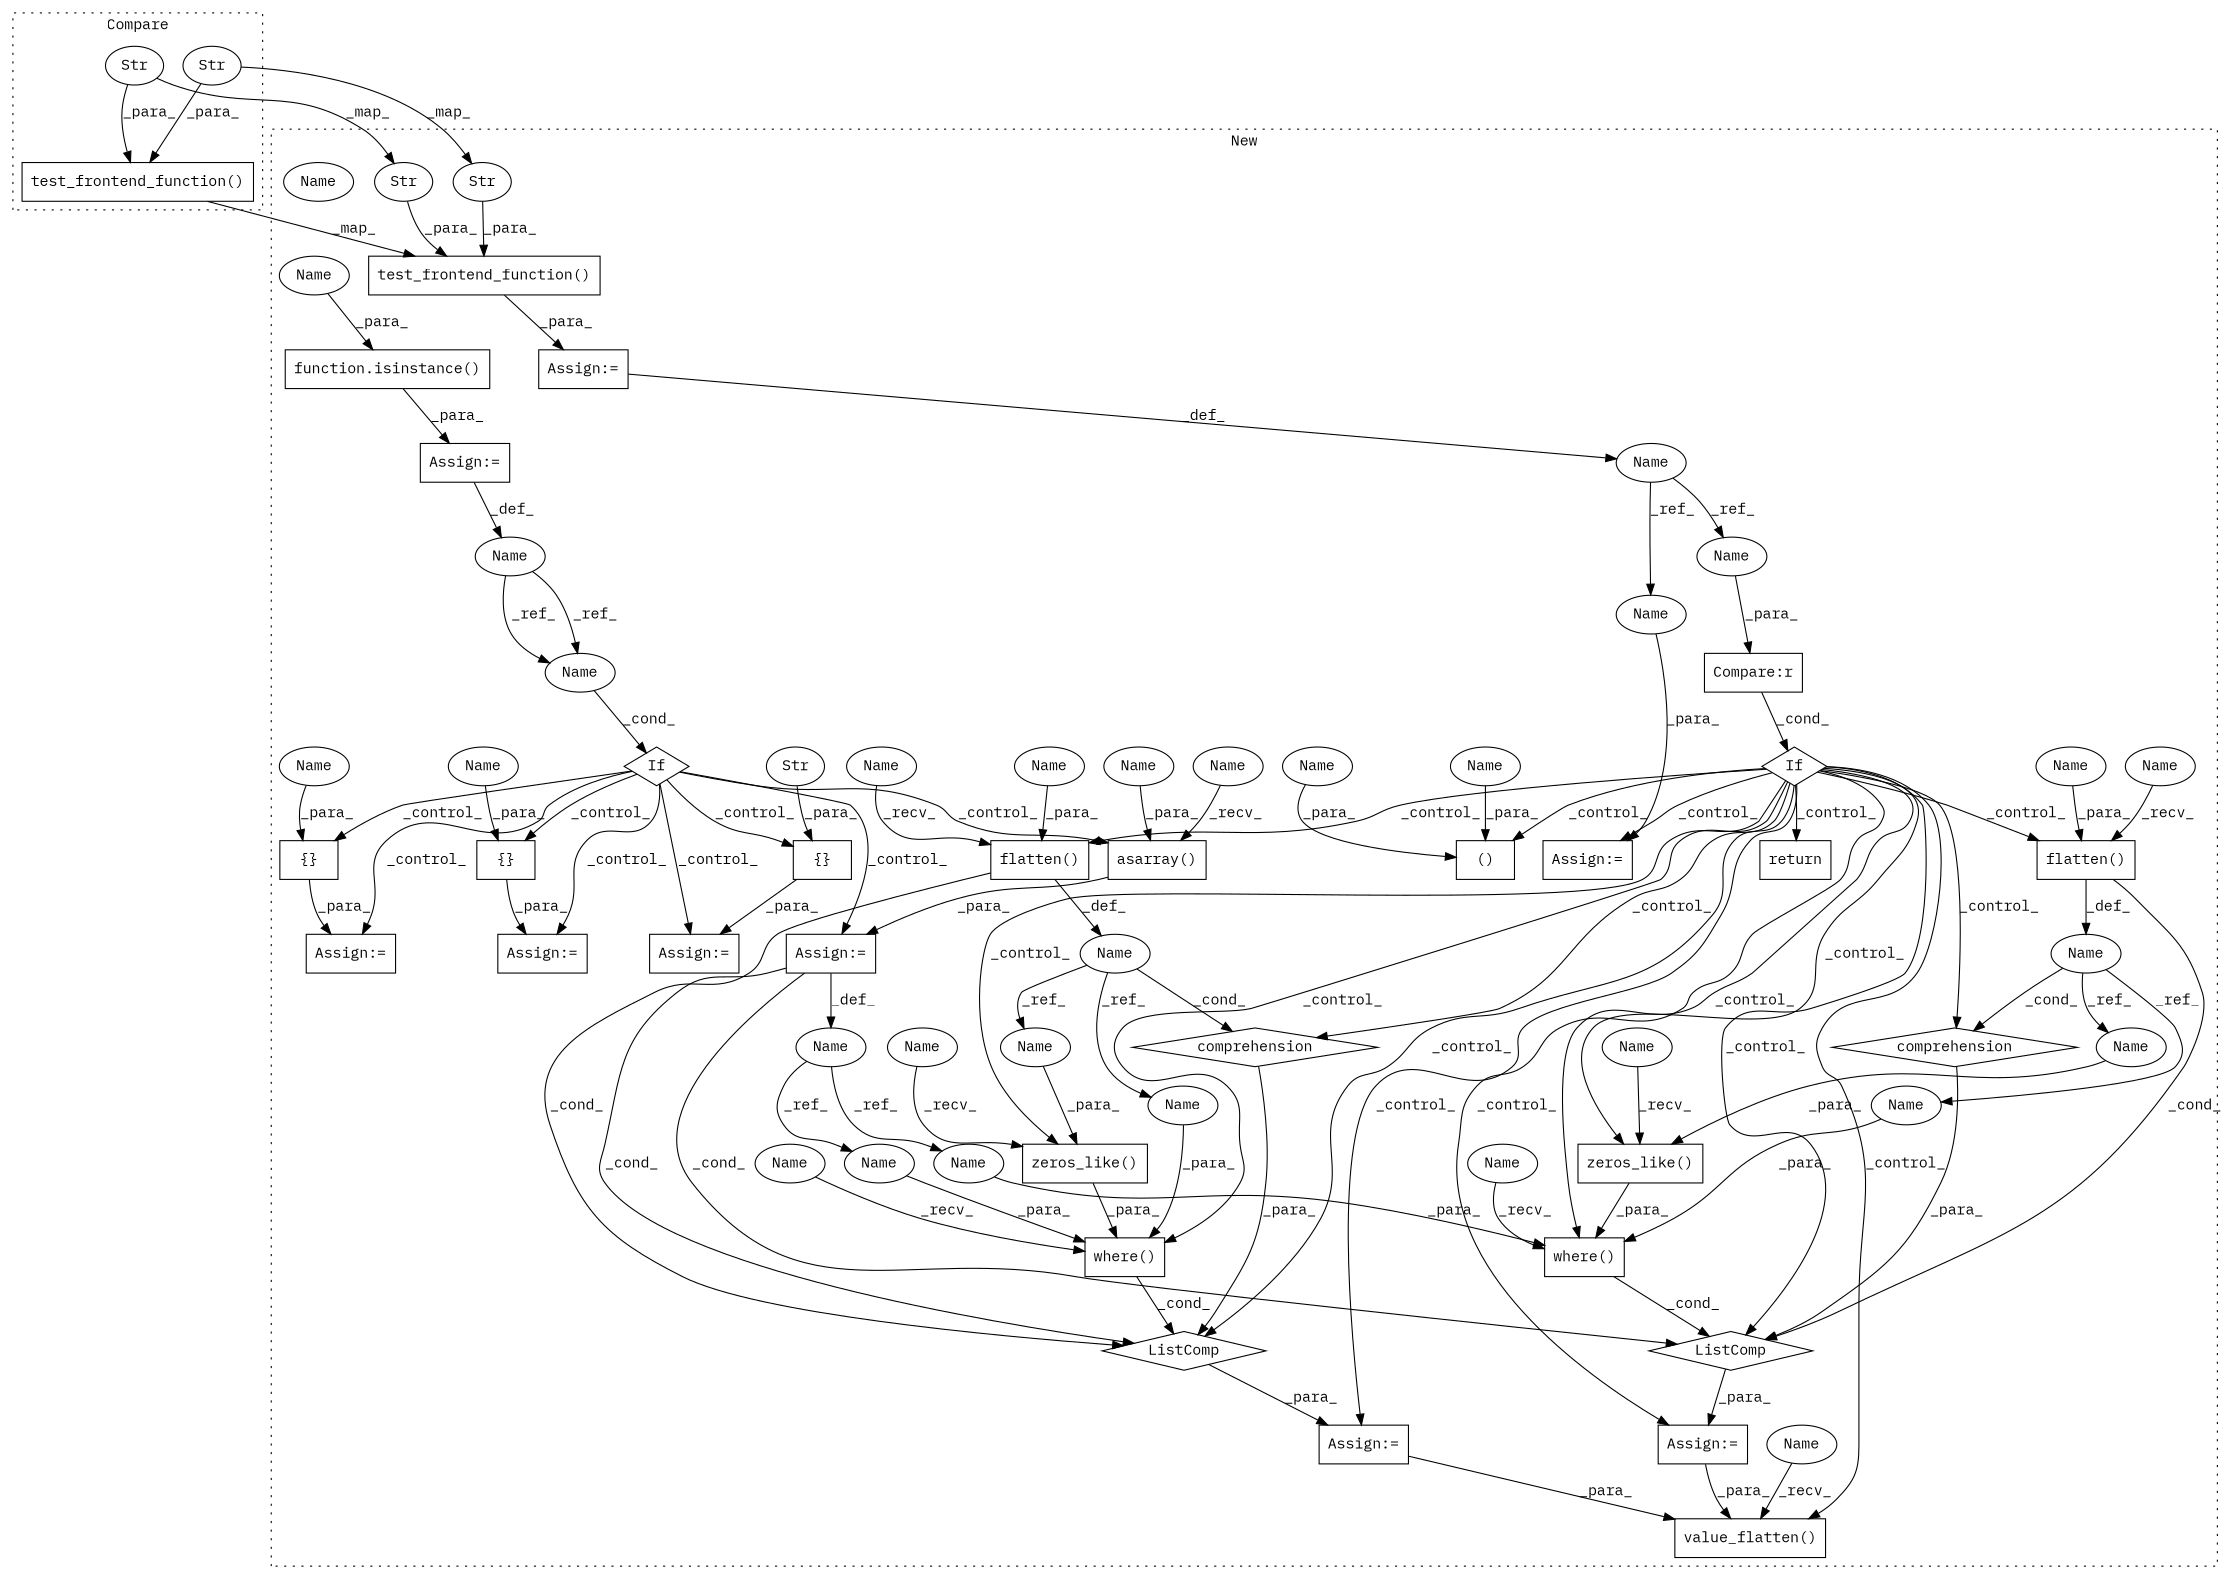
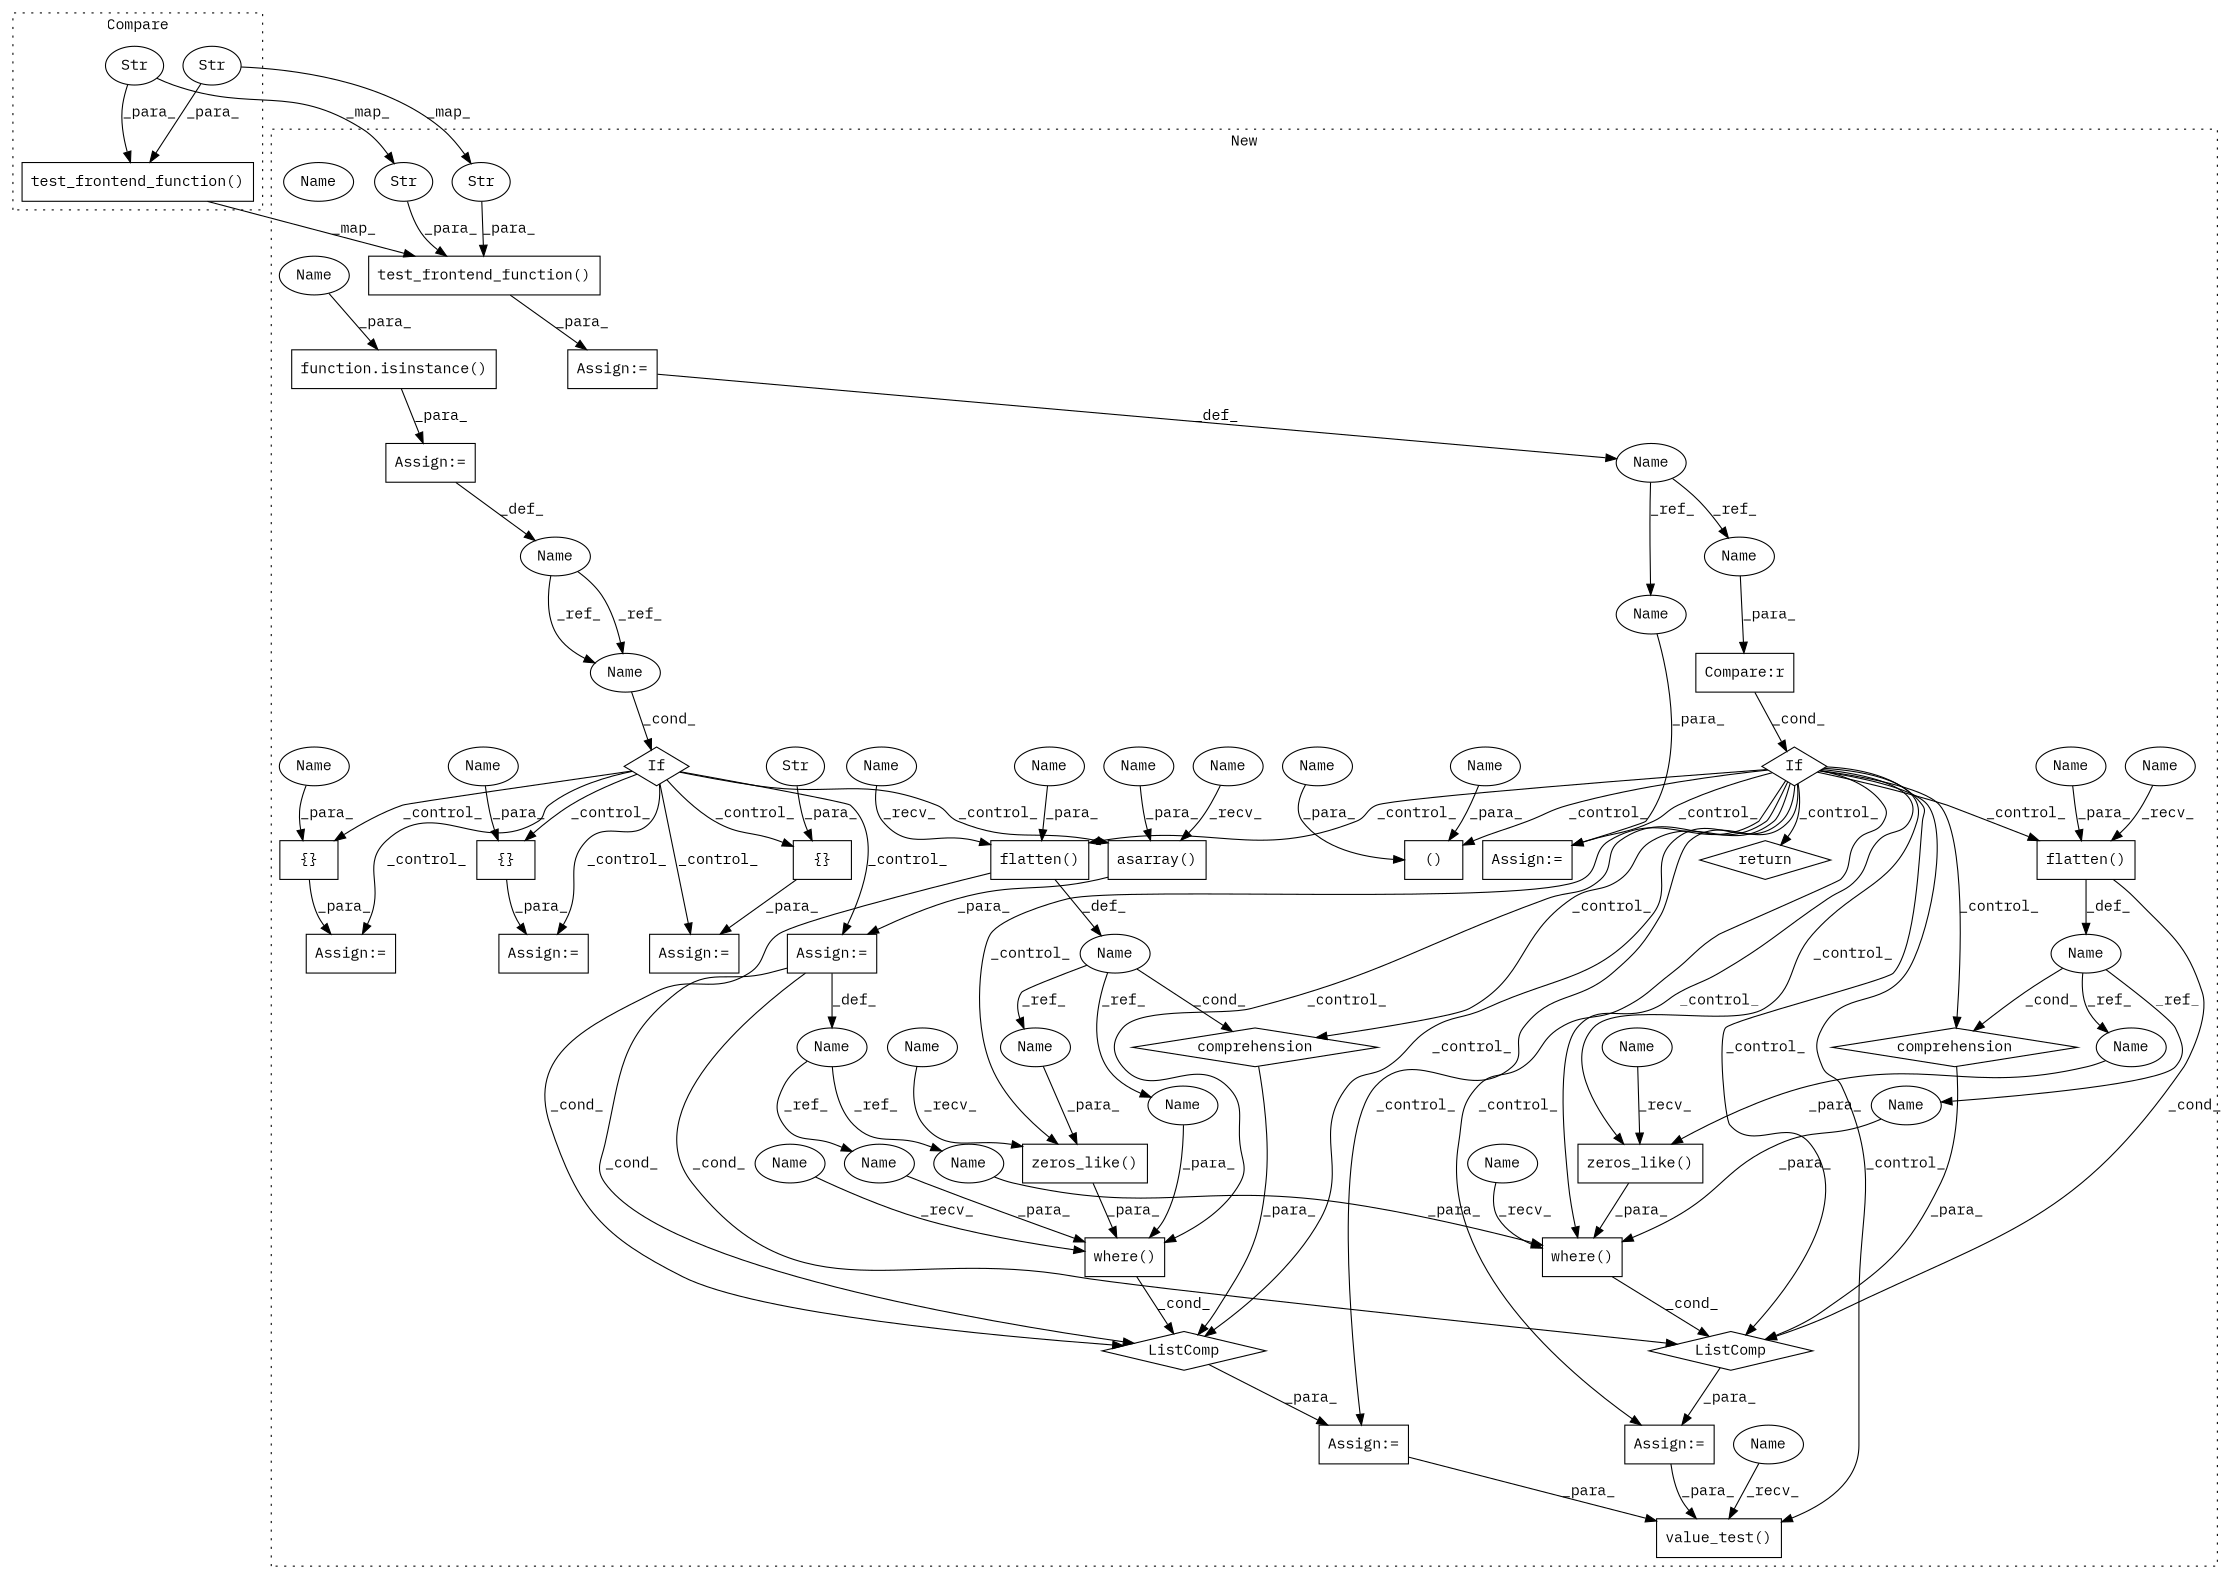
(1795, 860) -> (1765, 860)
(1750, 1538) -> (1719, 1538)
